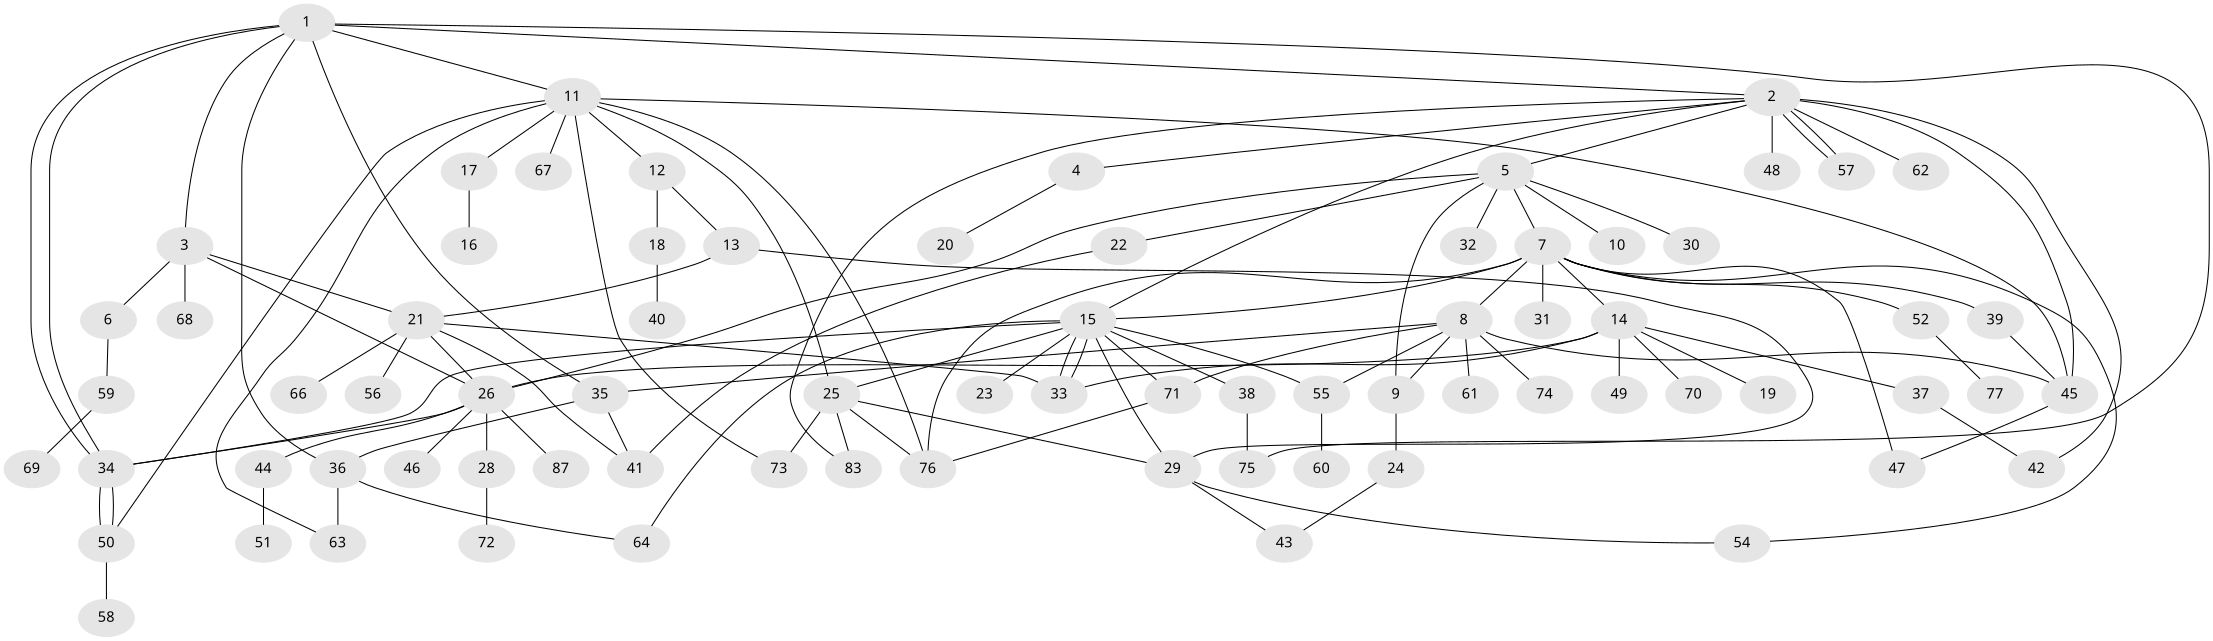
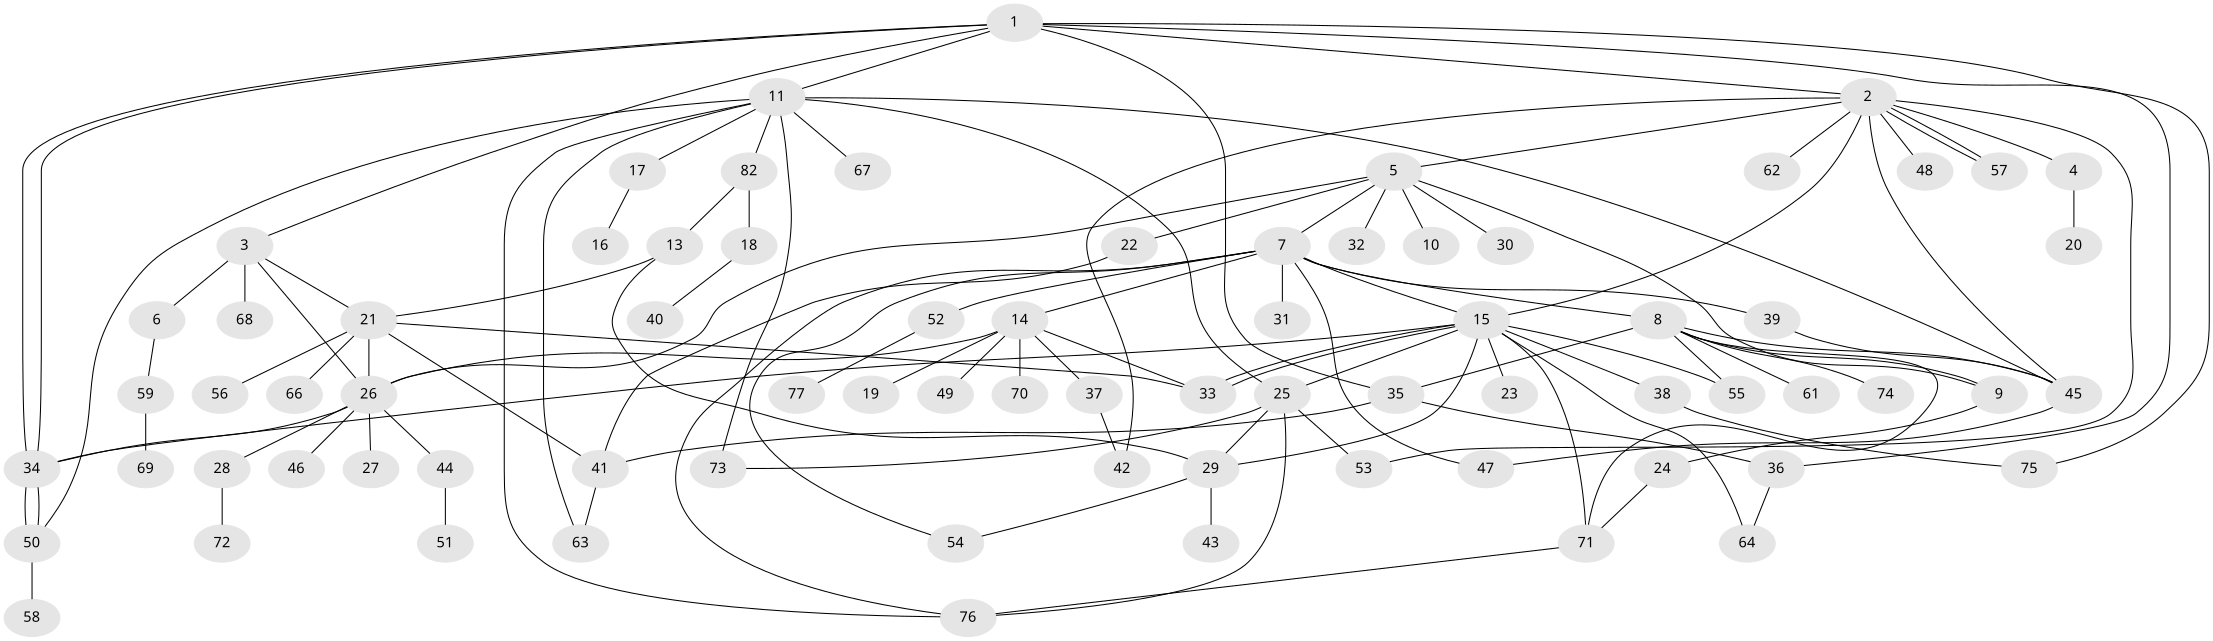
(657, 172) -> (749, 172)
(561, 469) -> (371, 469)
(854, 469) -> (1364, 469)
(1322, 469) -> none
(338, 506) -> (591, 506)
(1340, 506) -> (1624, 506)
